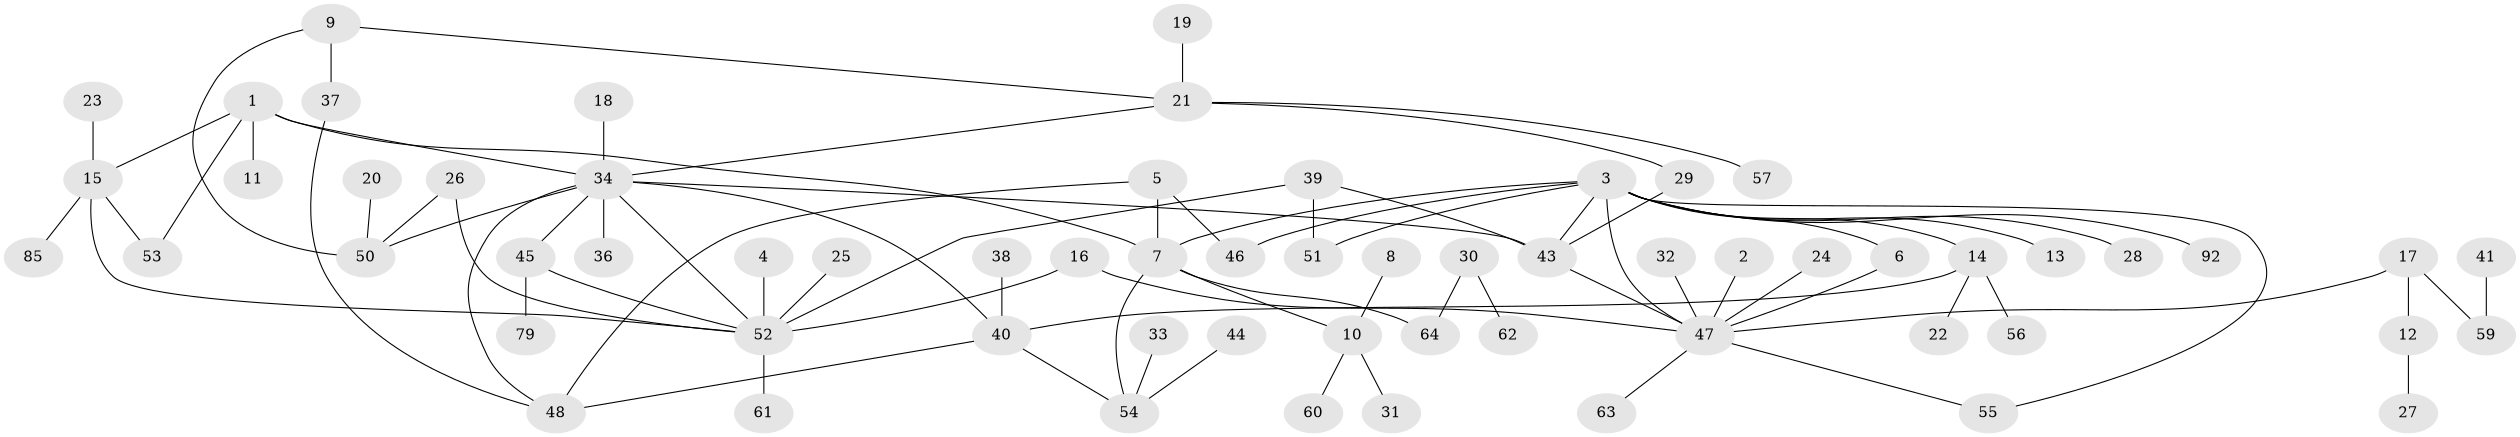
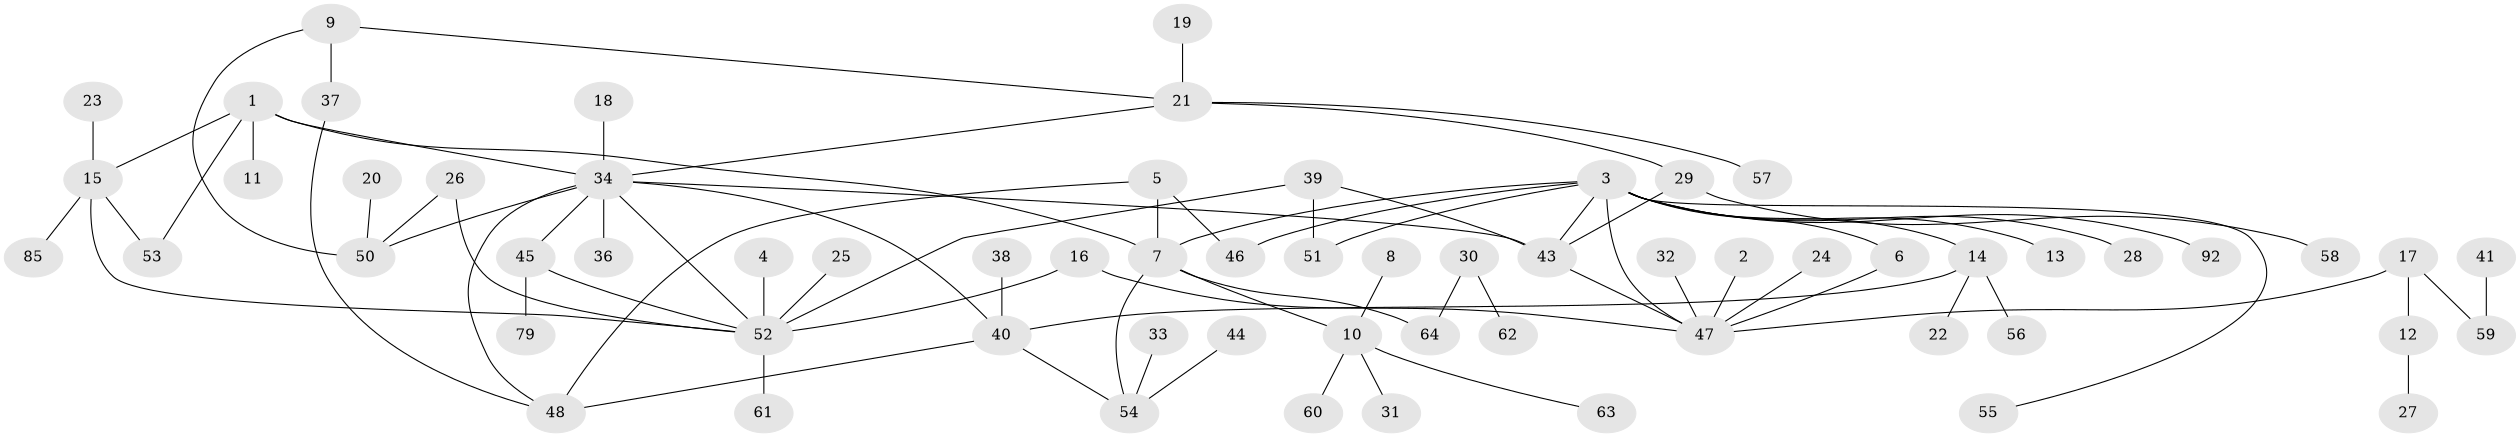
none -> (2331, 258)
(1656, 374) -> (1476, 381)
(1847, 374) -> none
